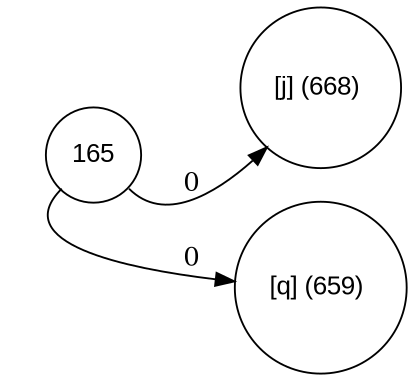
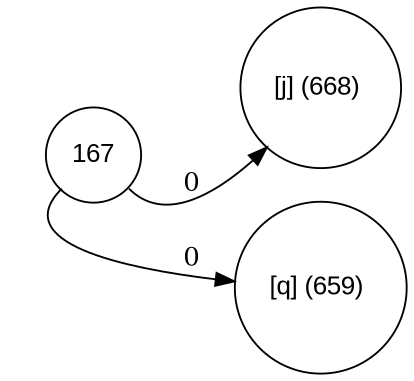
(93, 155) -> (93, 155)
